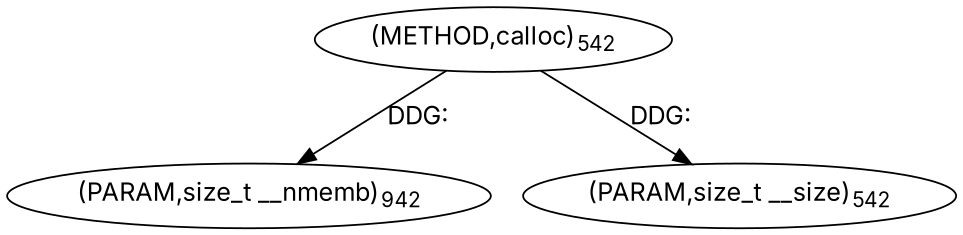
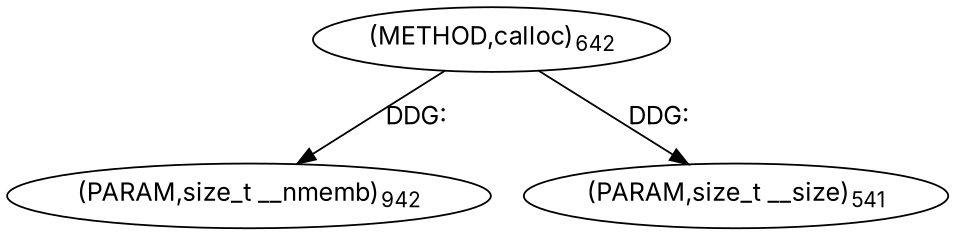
(597, 37) -> (595, 37)
(872, 193) -> (868, 193)
